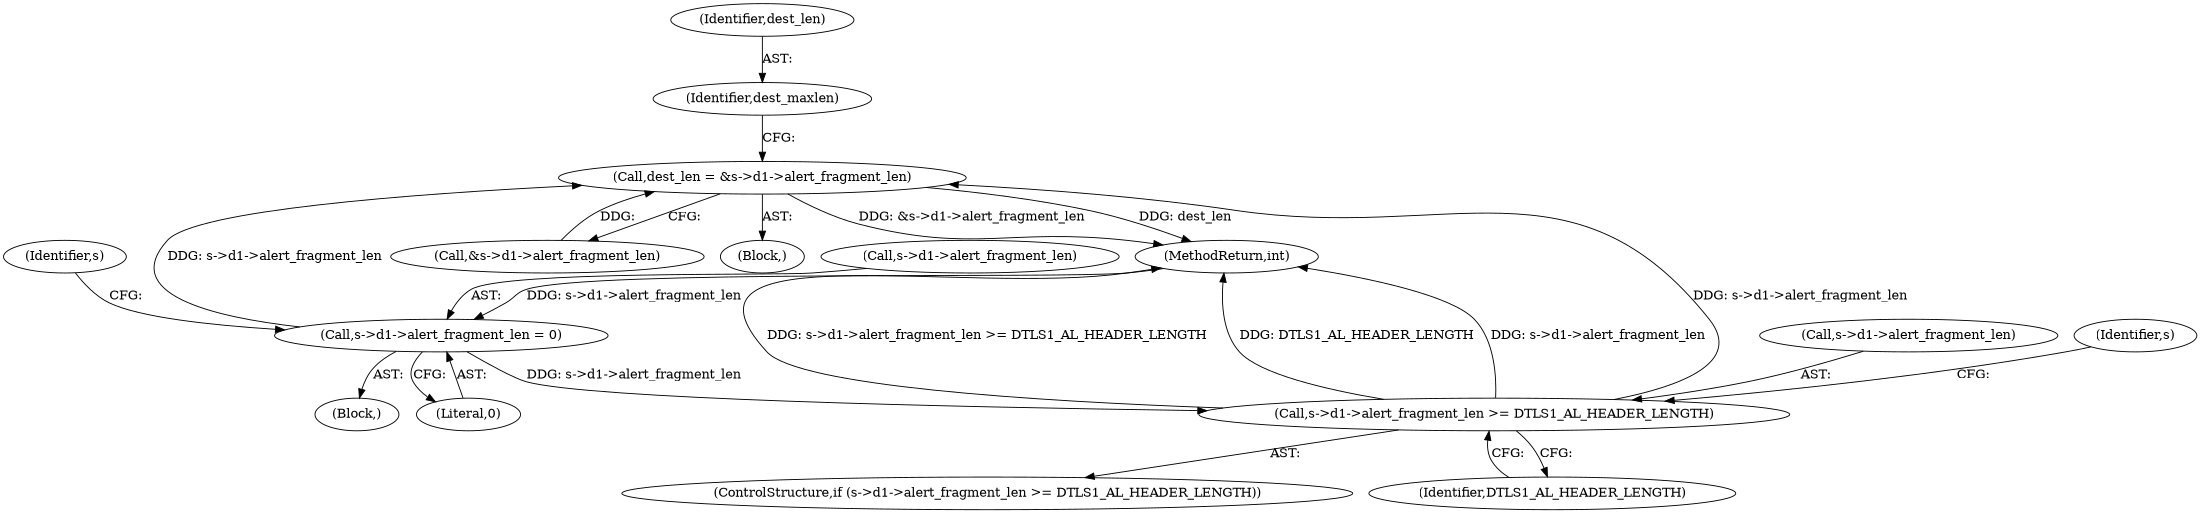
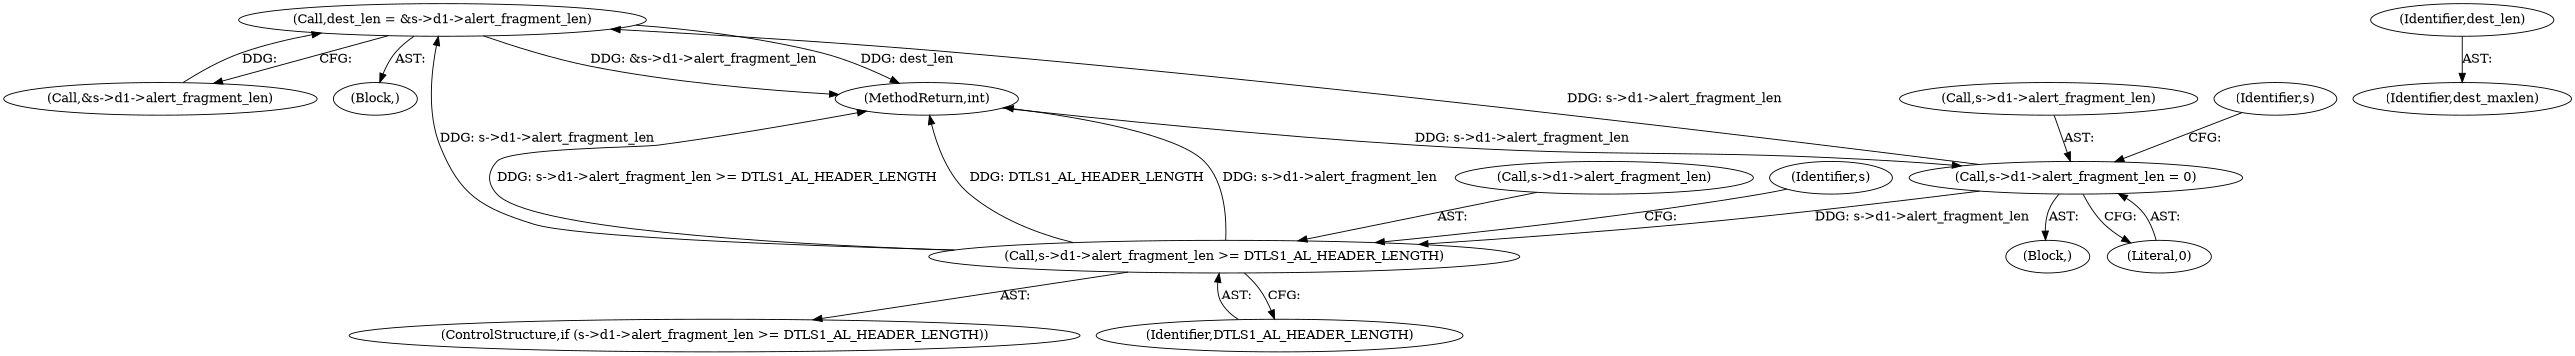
(762, 134) -> none
(1510, 454) -> (1239, 296)
